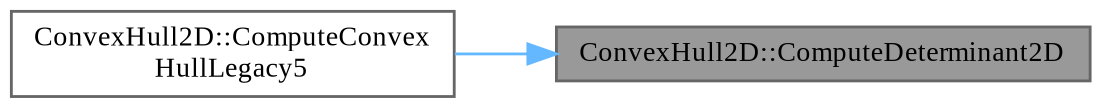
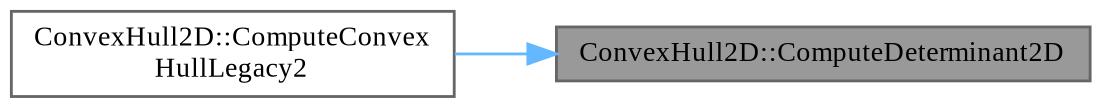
(233, 54) -> (233, 54)
